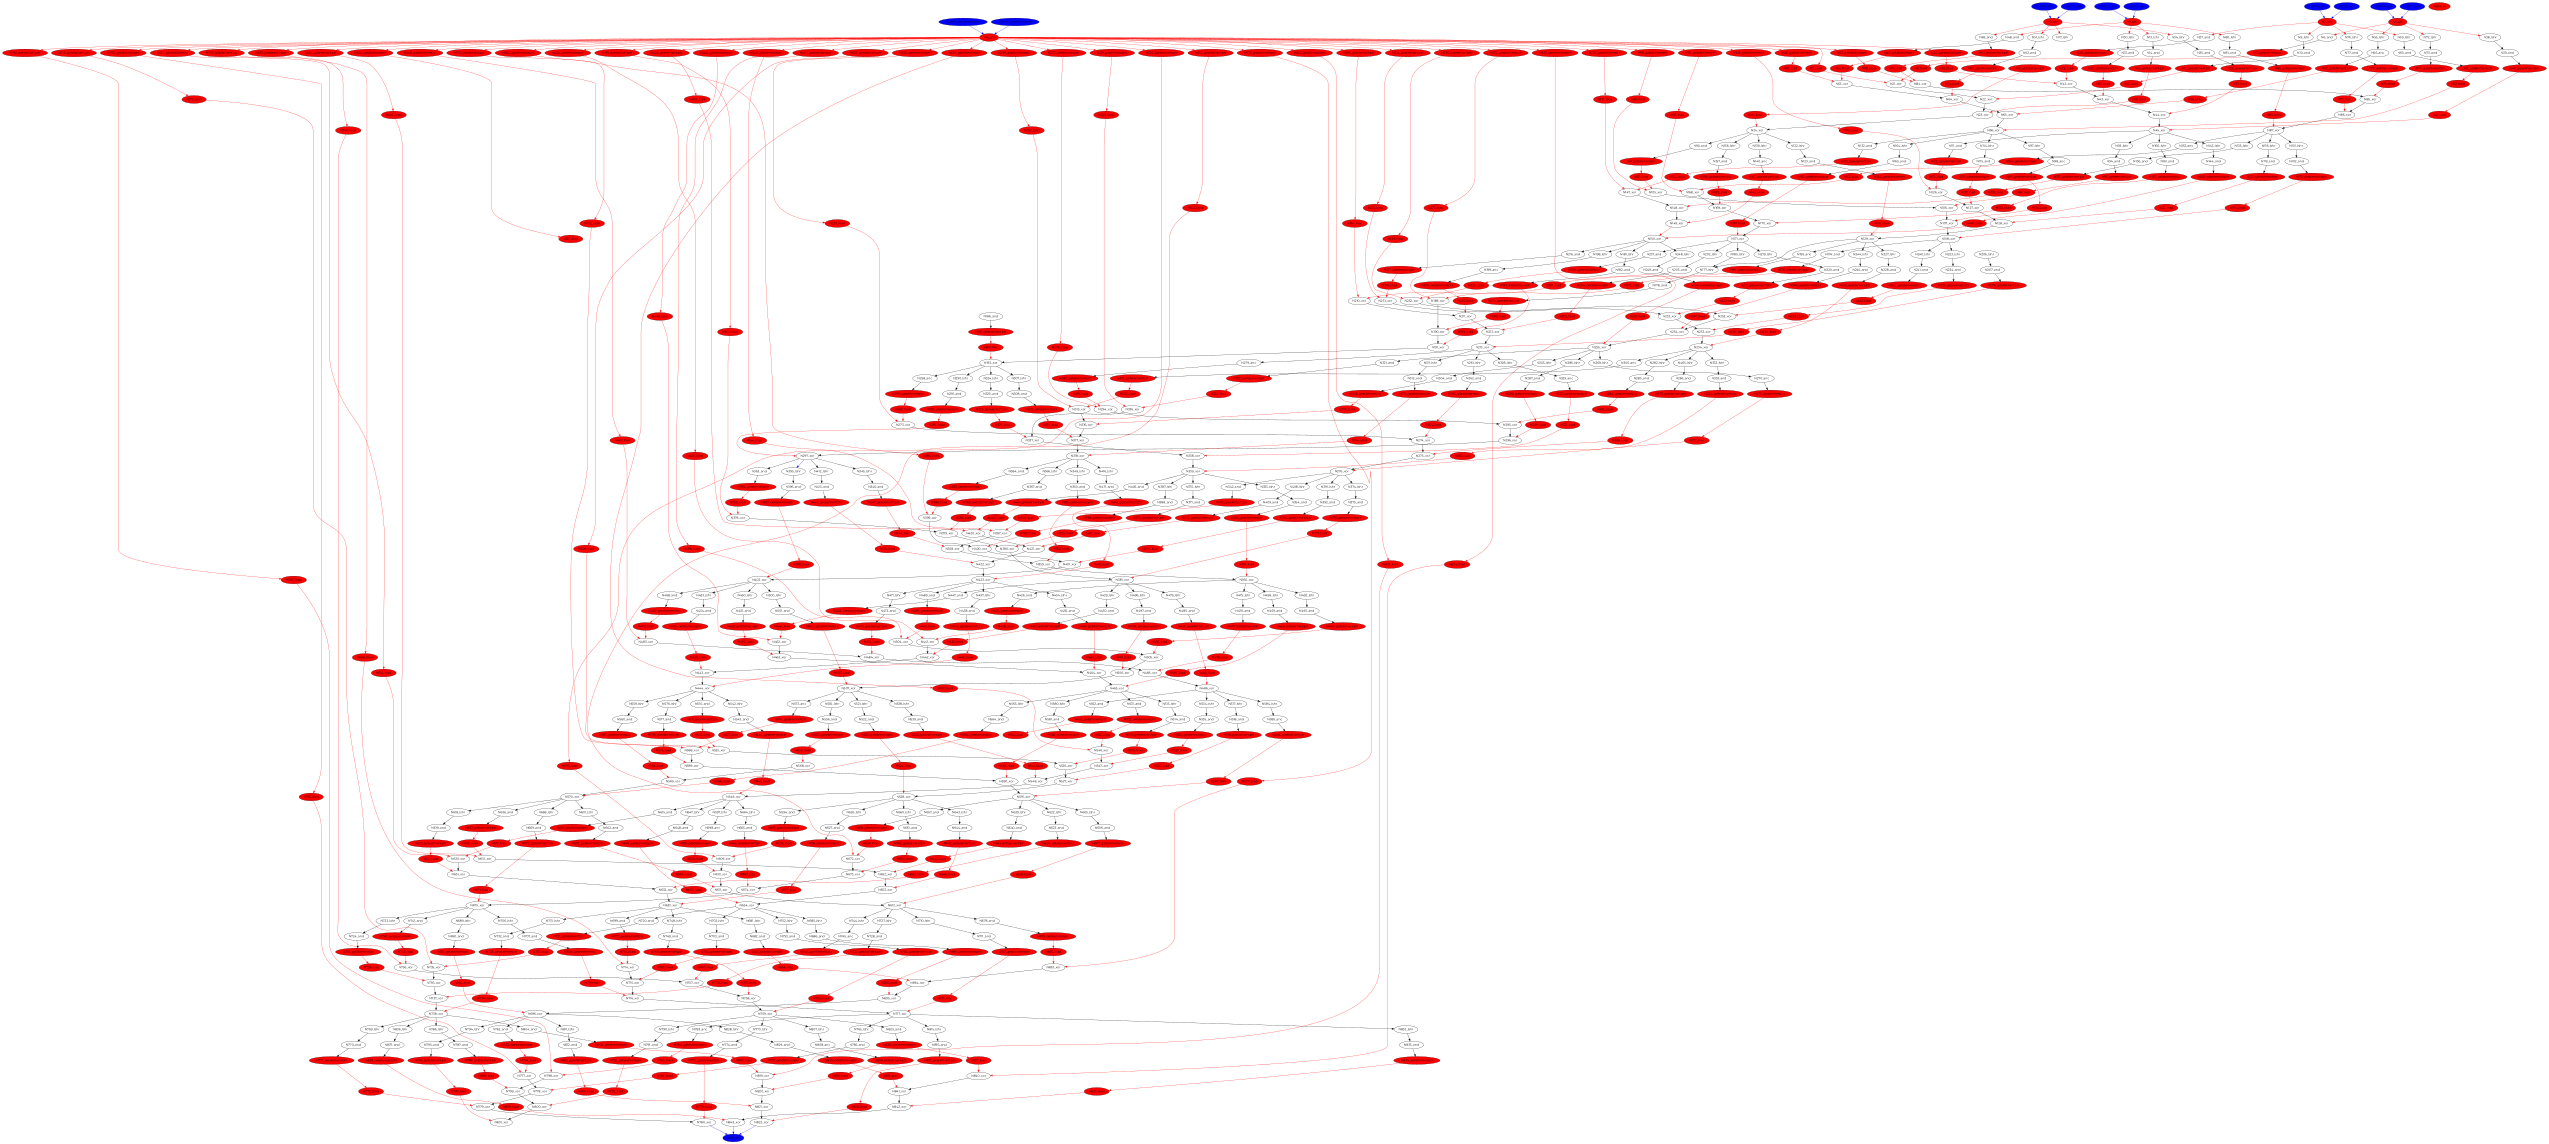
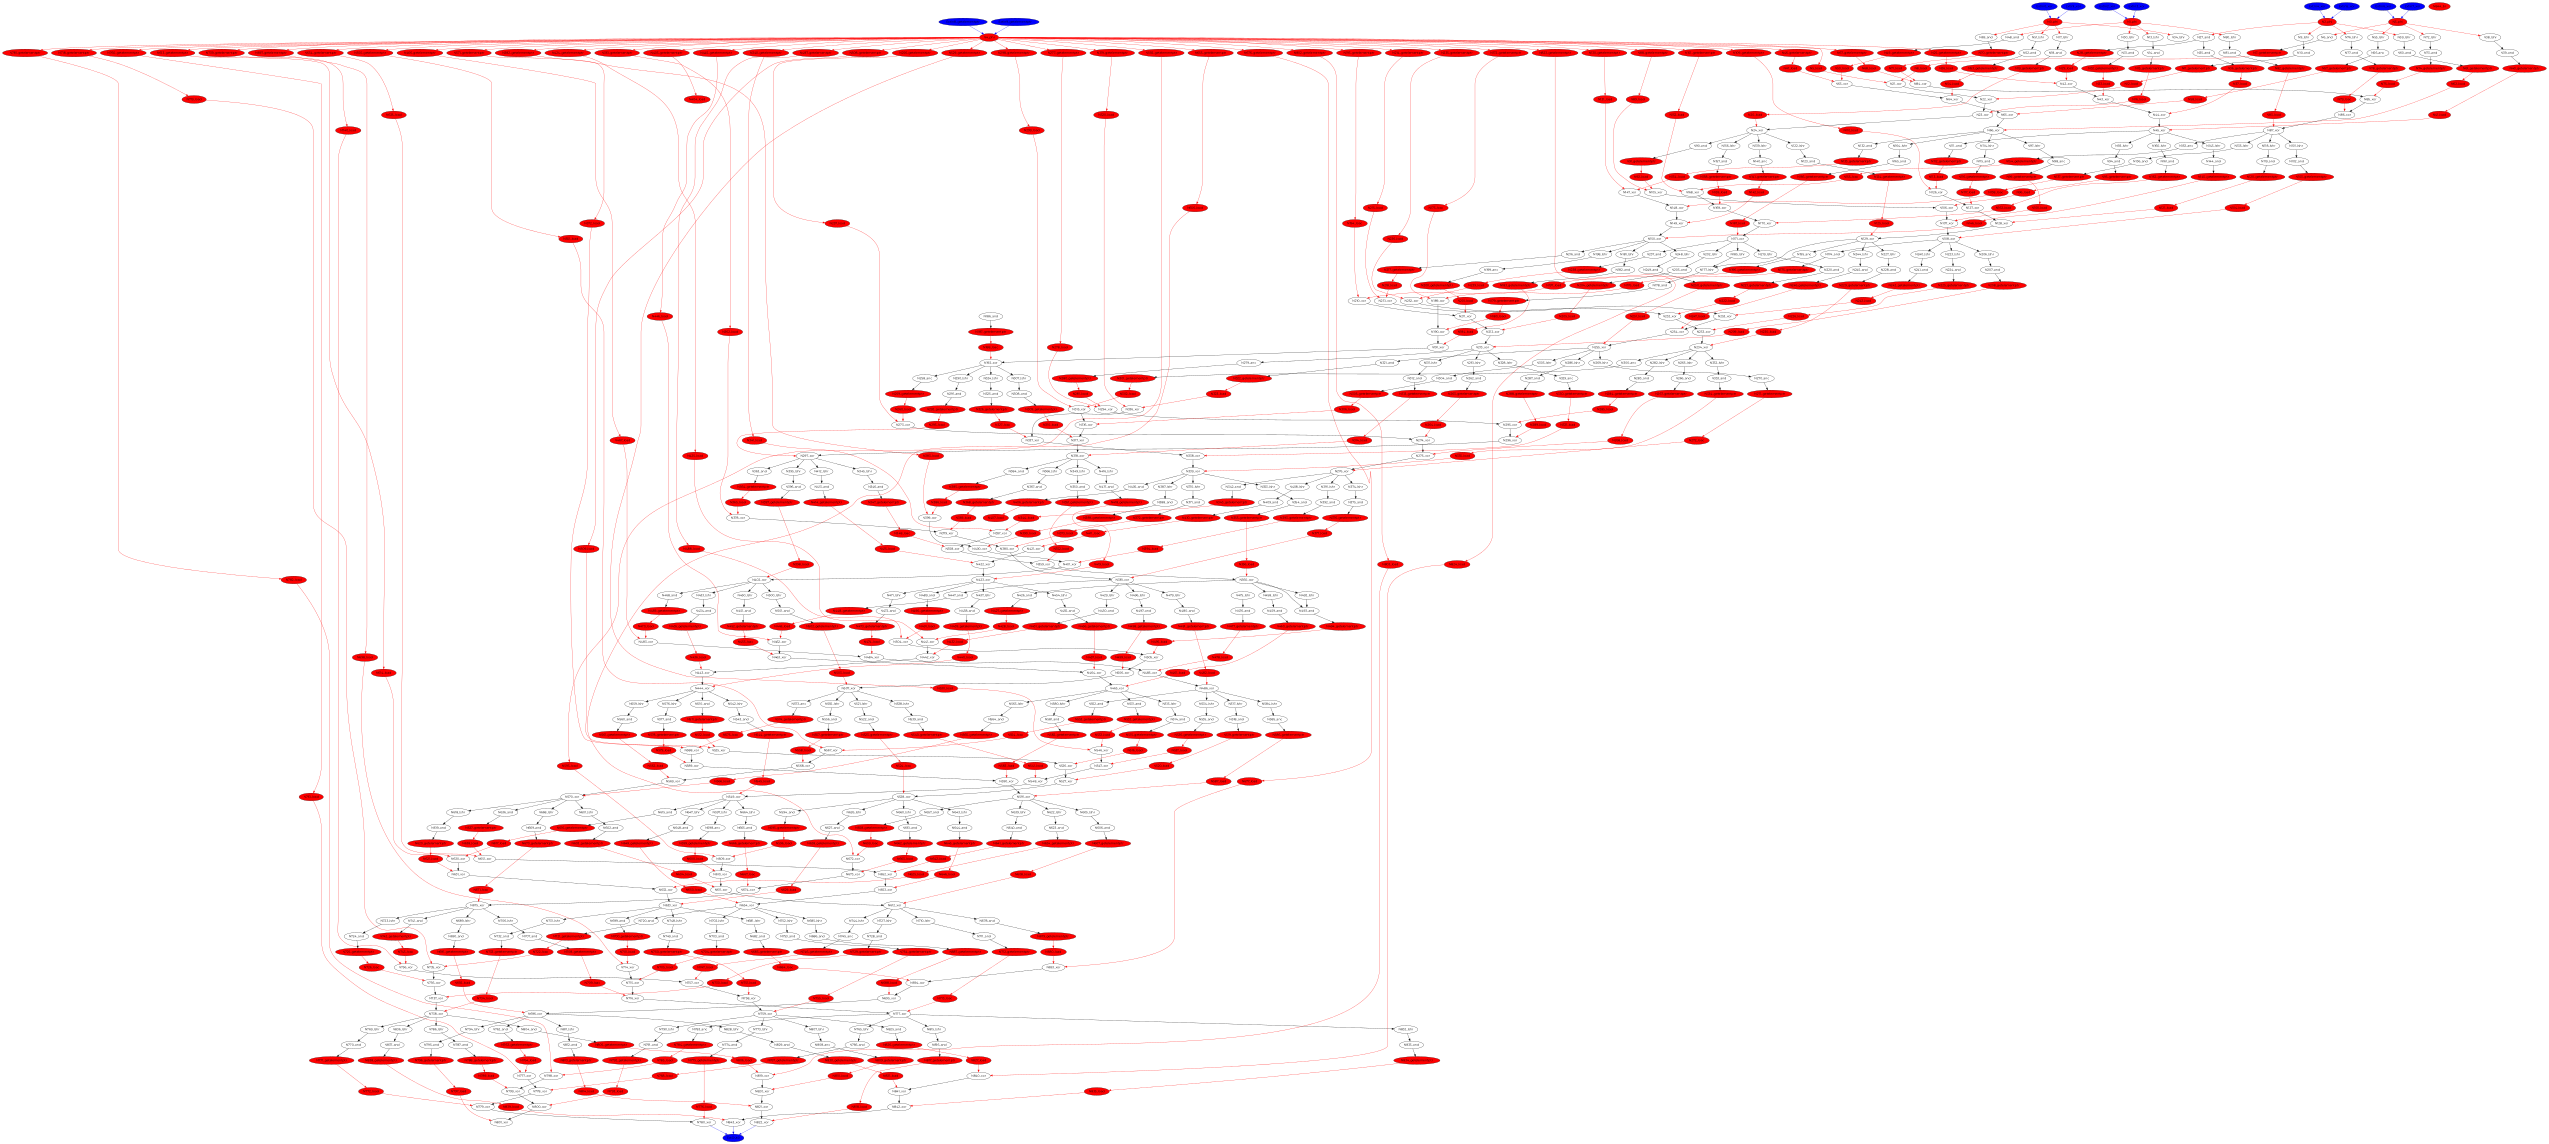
(2190, 45) -> (2204, 44)
none -> (2055, 53)
(1667, 231) -> (1667, 231)
none -> (1966, 246)
(1685, 363) -> (1685, 363)
(801, 463) -> (801, 463)
(973, 533) -> none
(1245, 587) -> (1283, 591)
none -> (831, 750)
